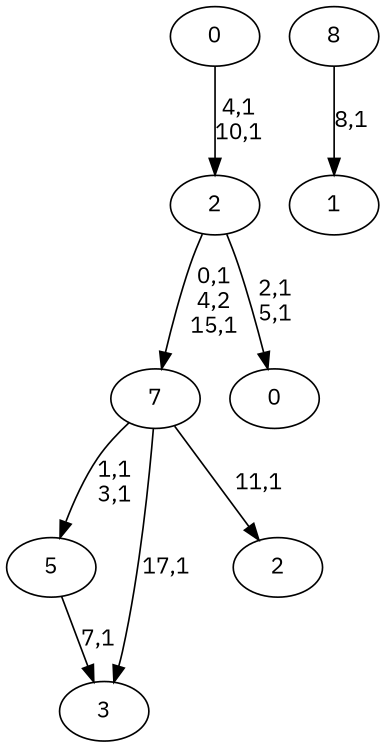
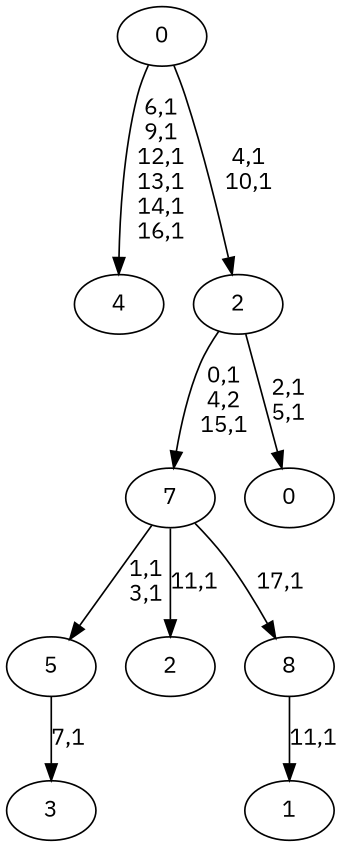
(352, 121) -> (313, 739)
none -> (119, 304)
(140, 548) -> (235, 571)
